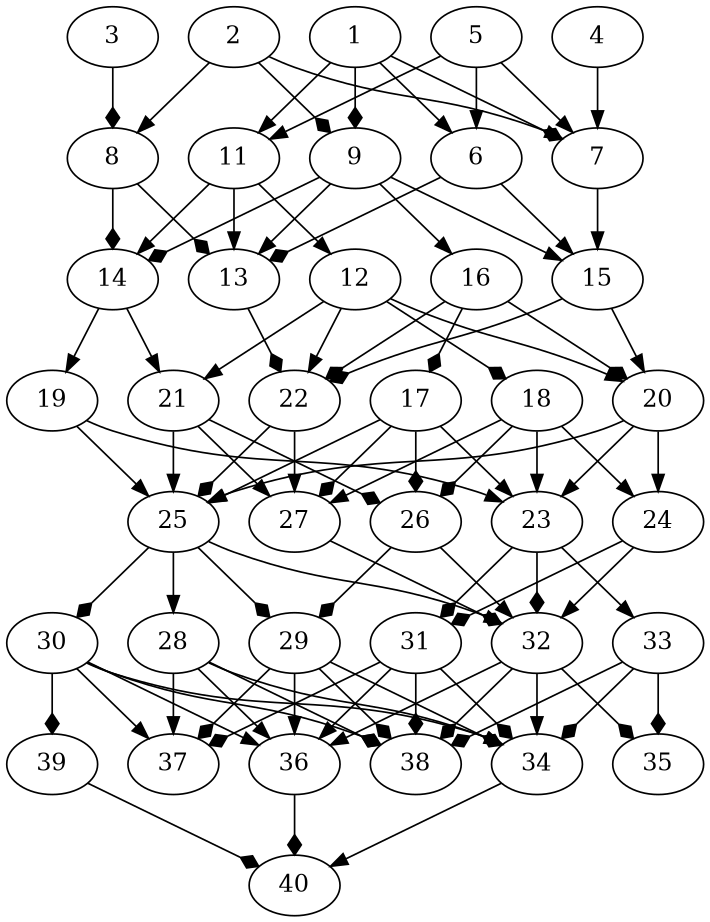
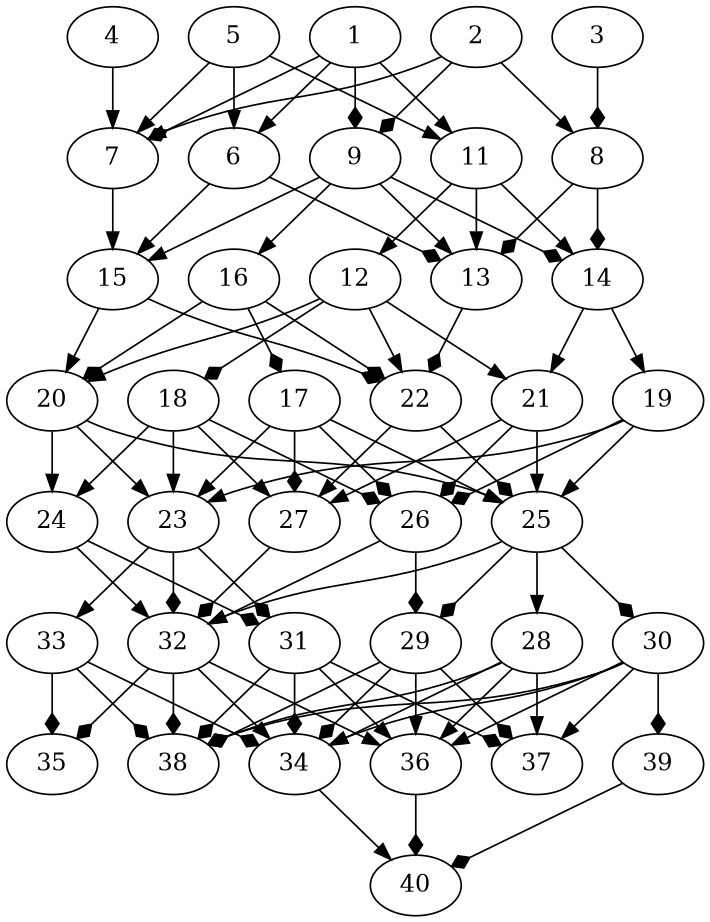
none -> (550, 455)
